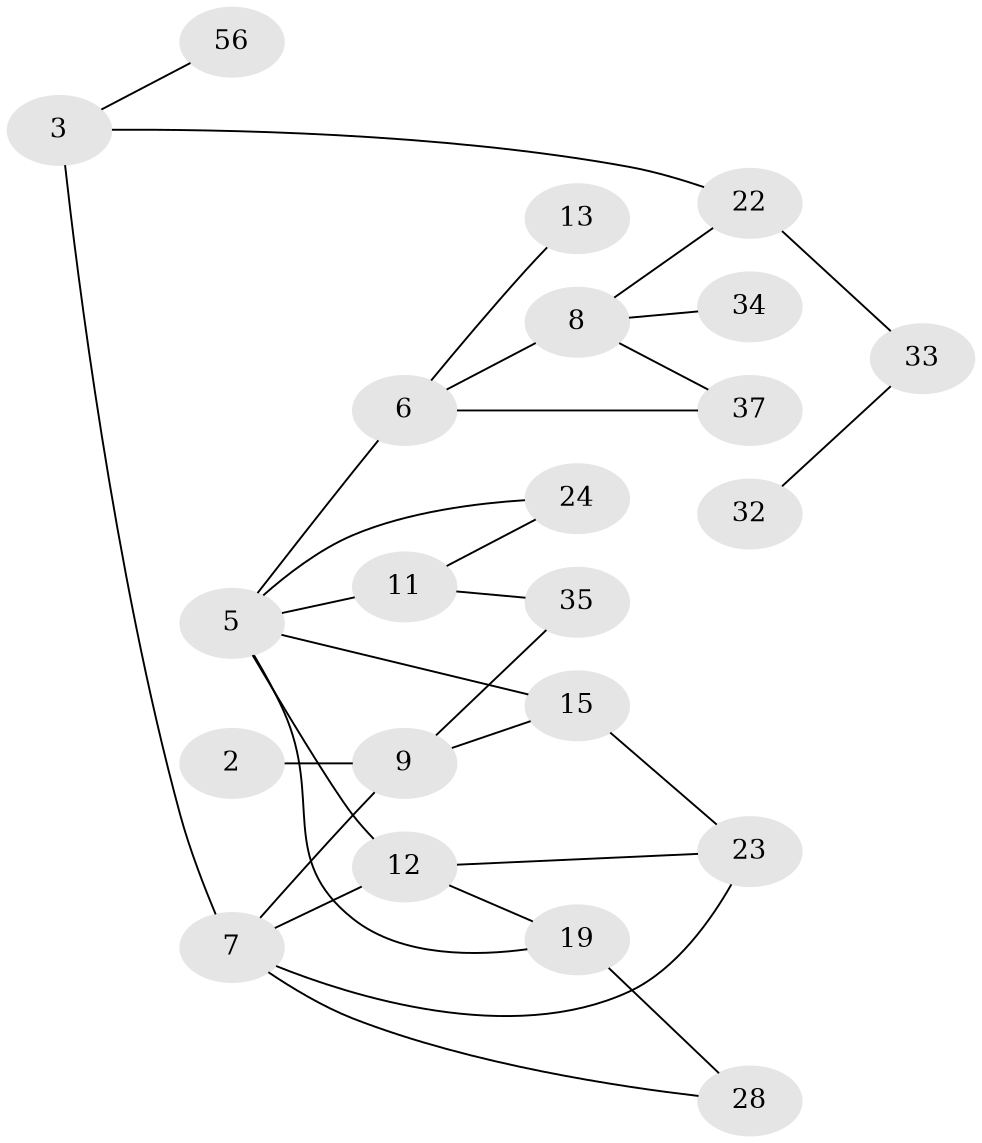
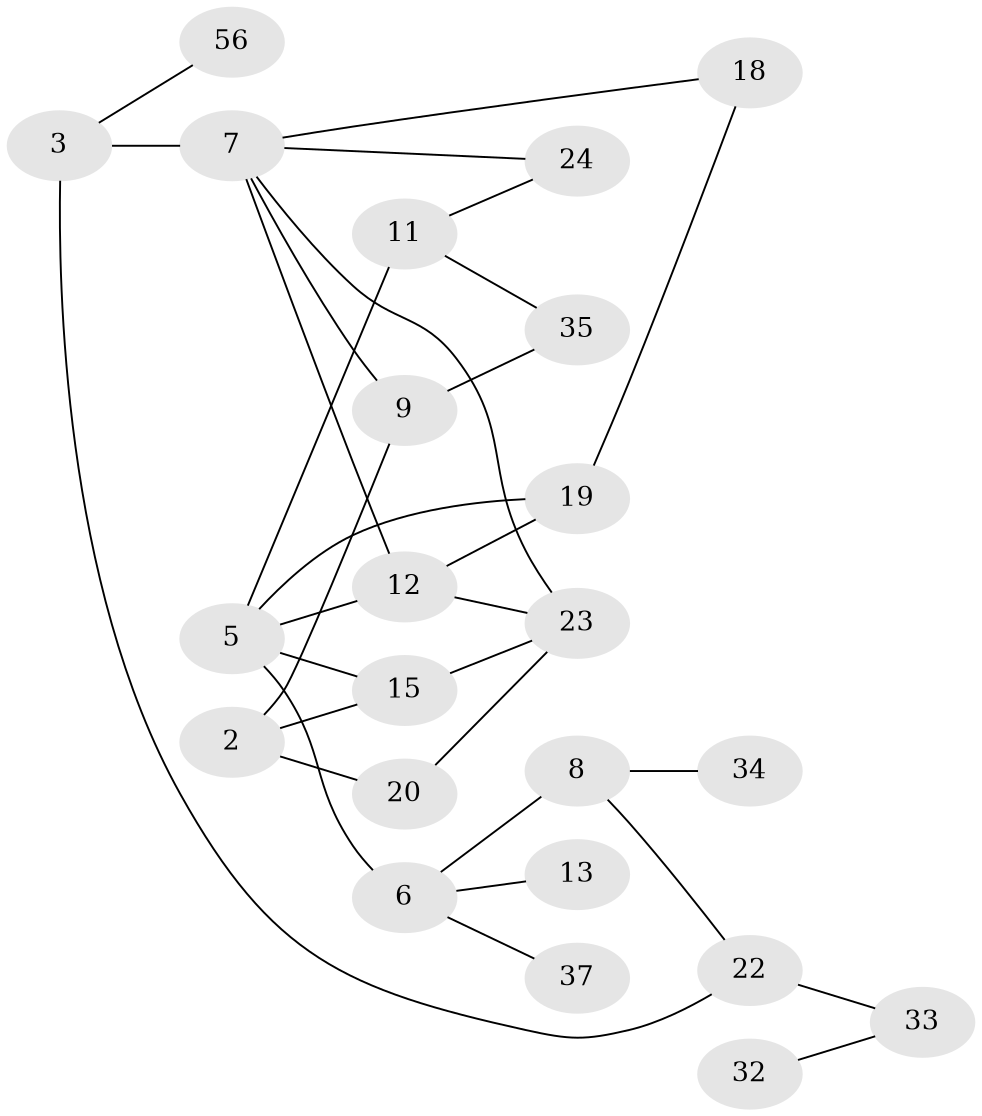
(664, 366) -> none
(385, 524) -> (405, 153)
(491, 735) -> (319, 716)
none -> (405, 794)
(750, 1101) -> (750, 73)
